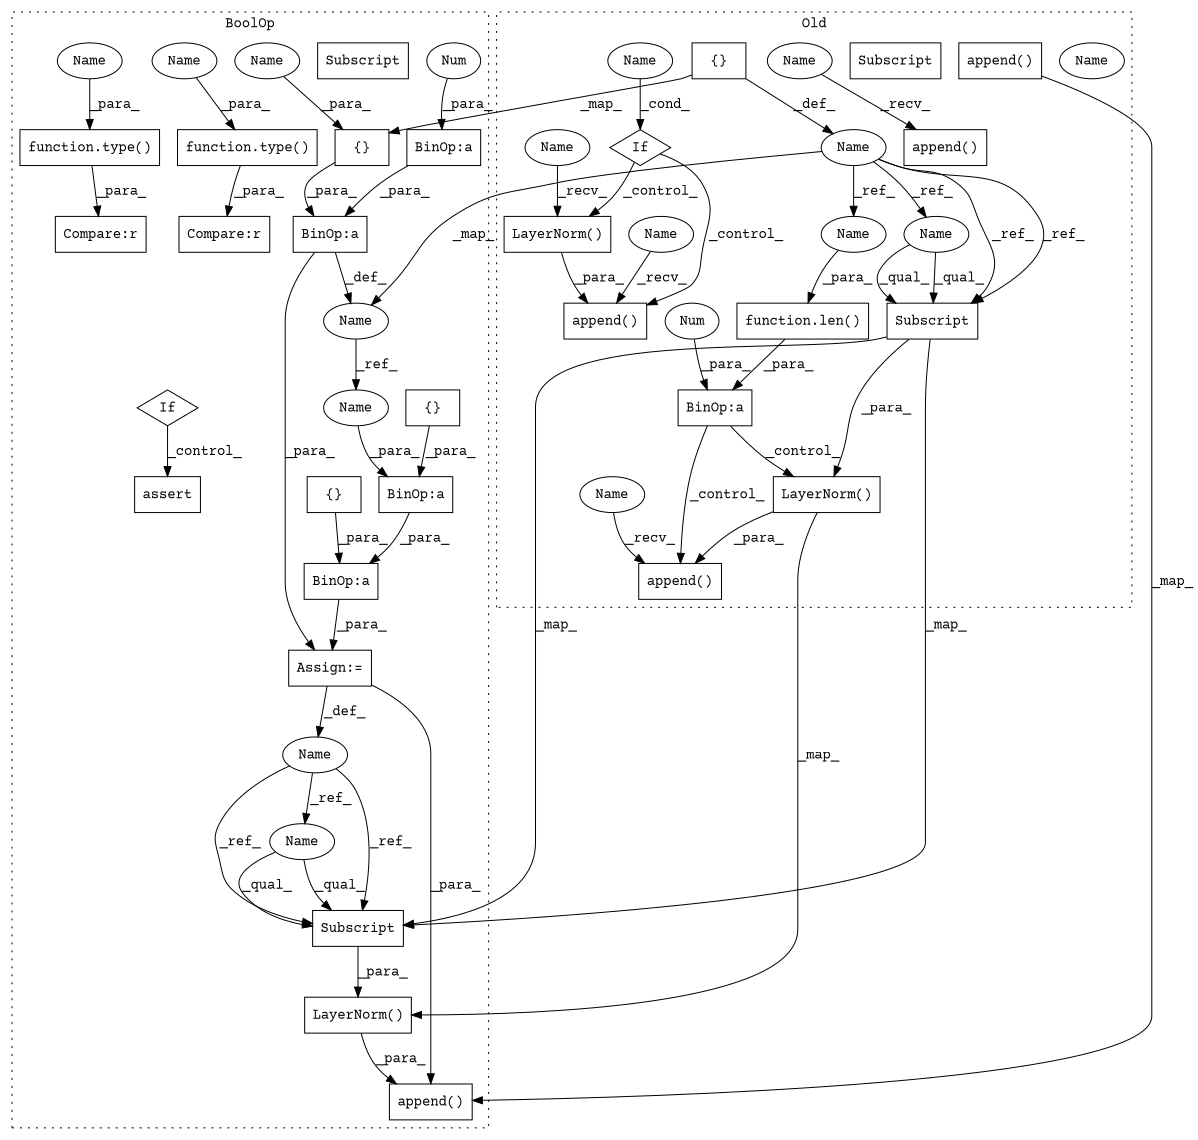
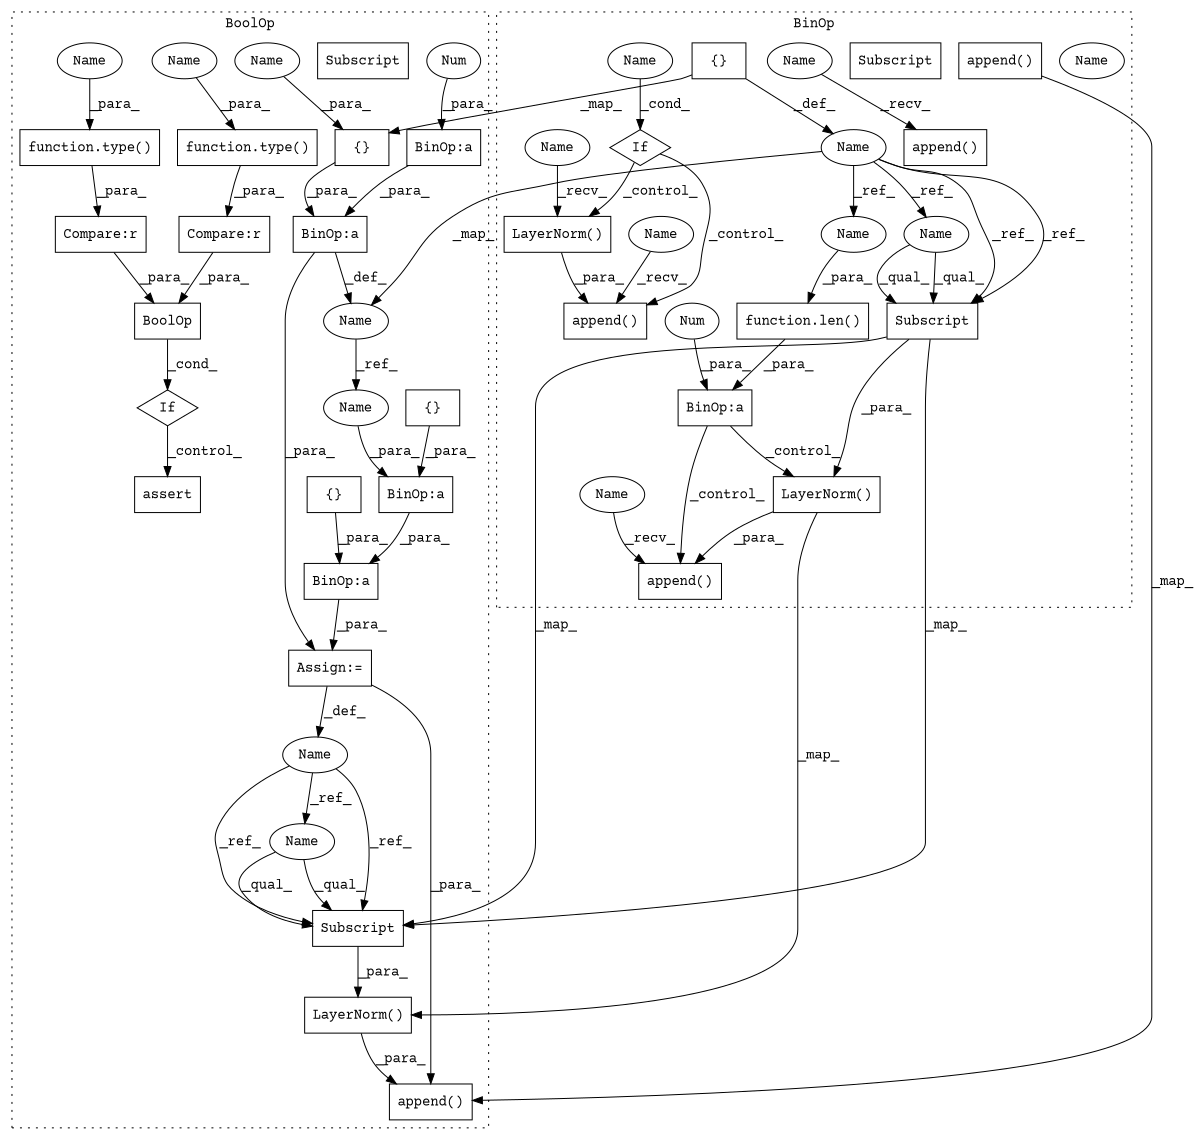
(814, 23) -> (814, 23)
none -> (168, 321)
